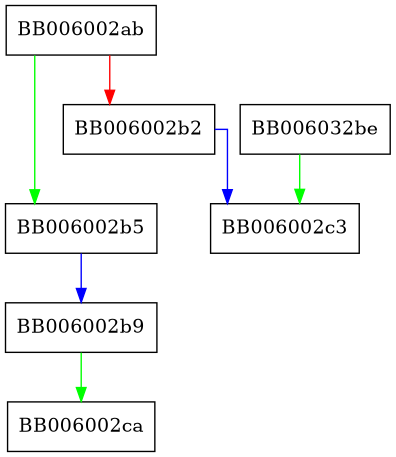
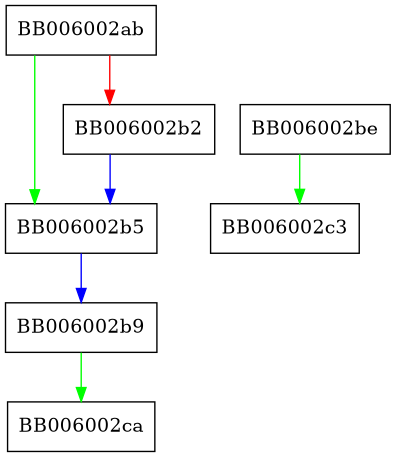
(315, 129) -> (315, 129)
(227, 153) -> (110, 172)
